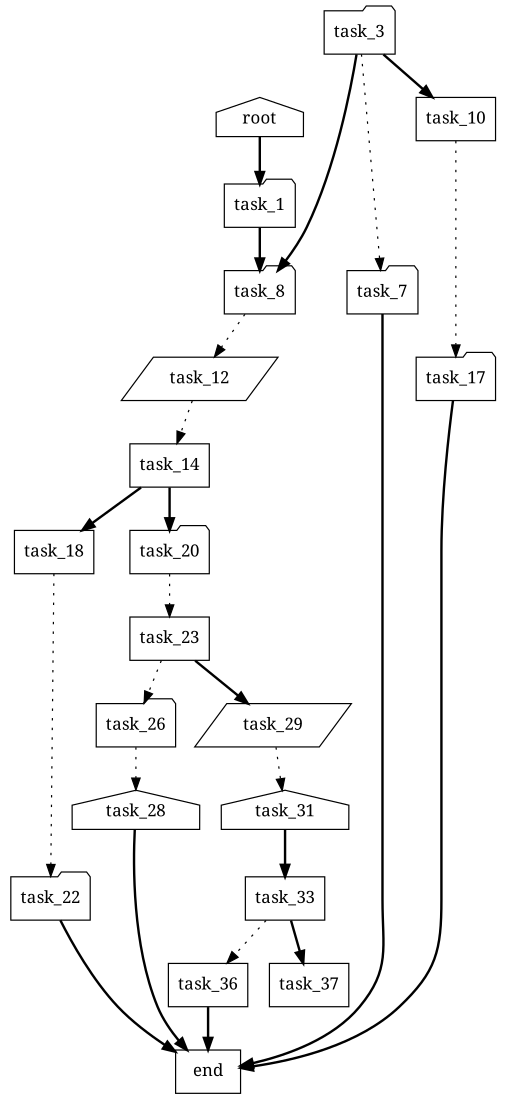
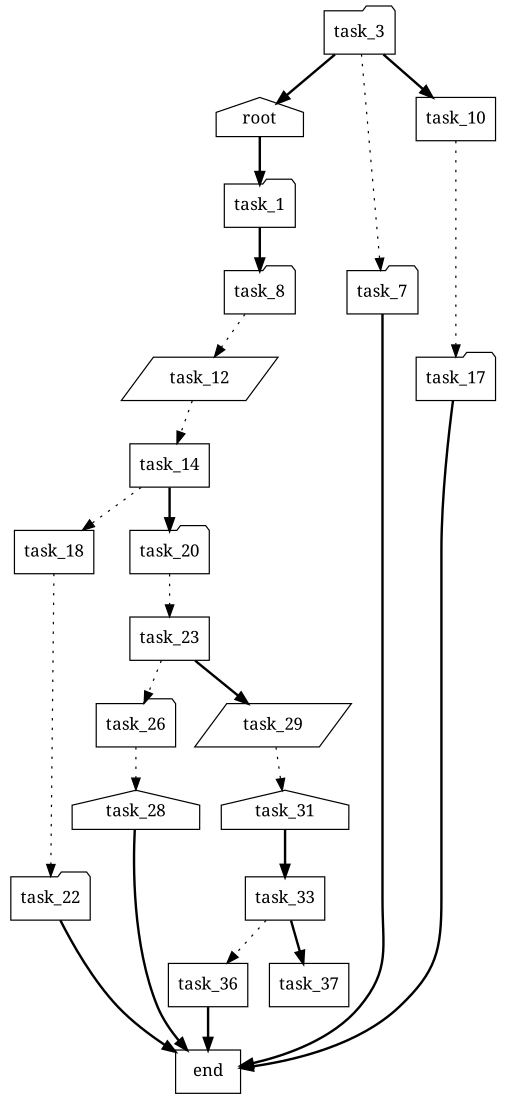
(332, 162) -> (311, 75)
(117, 505) -> (117, 505)
